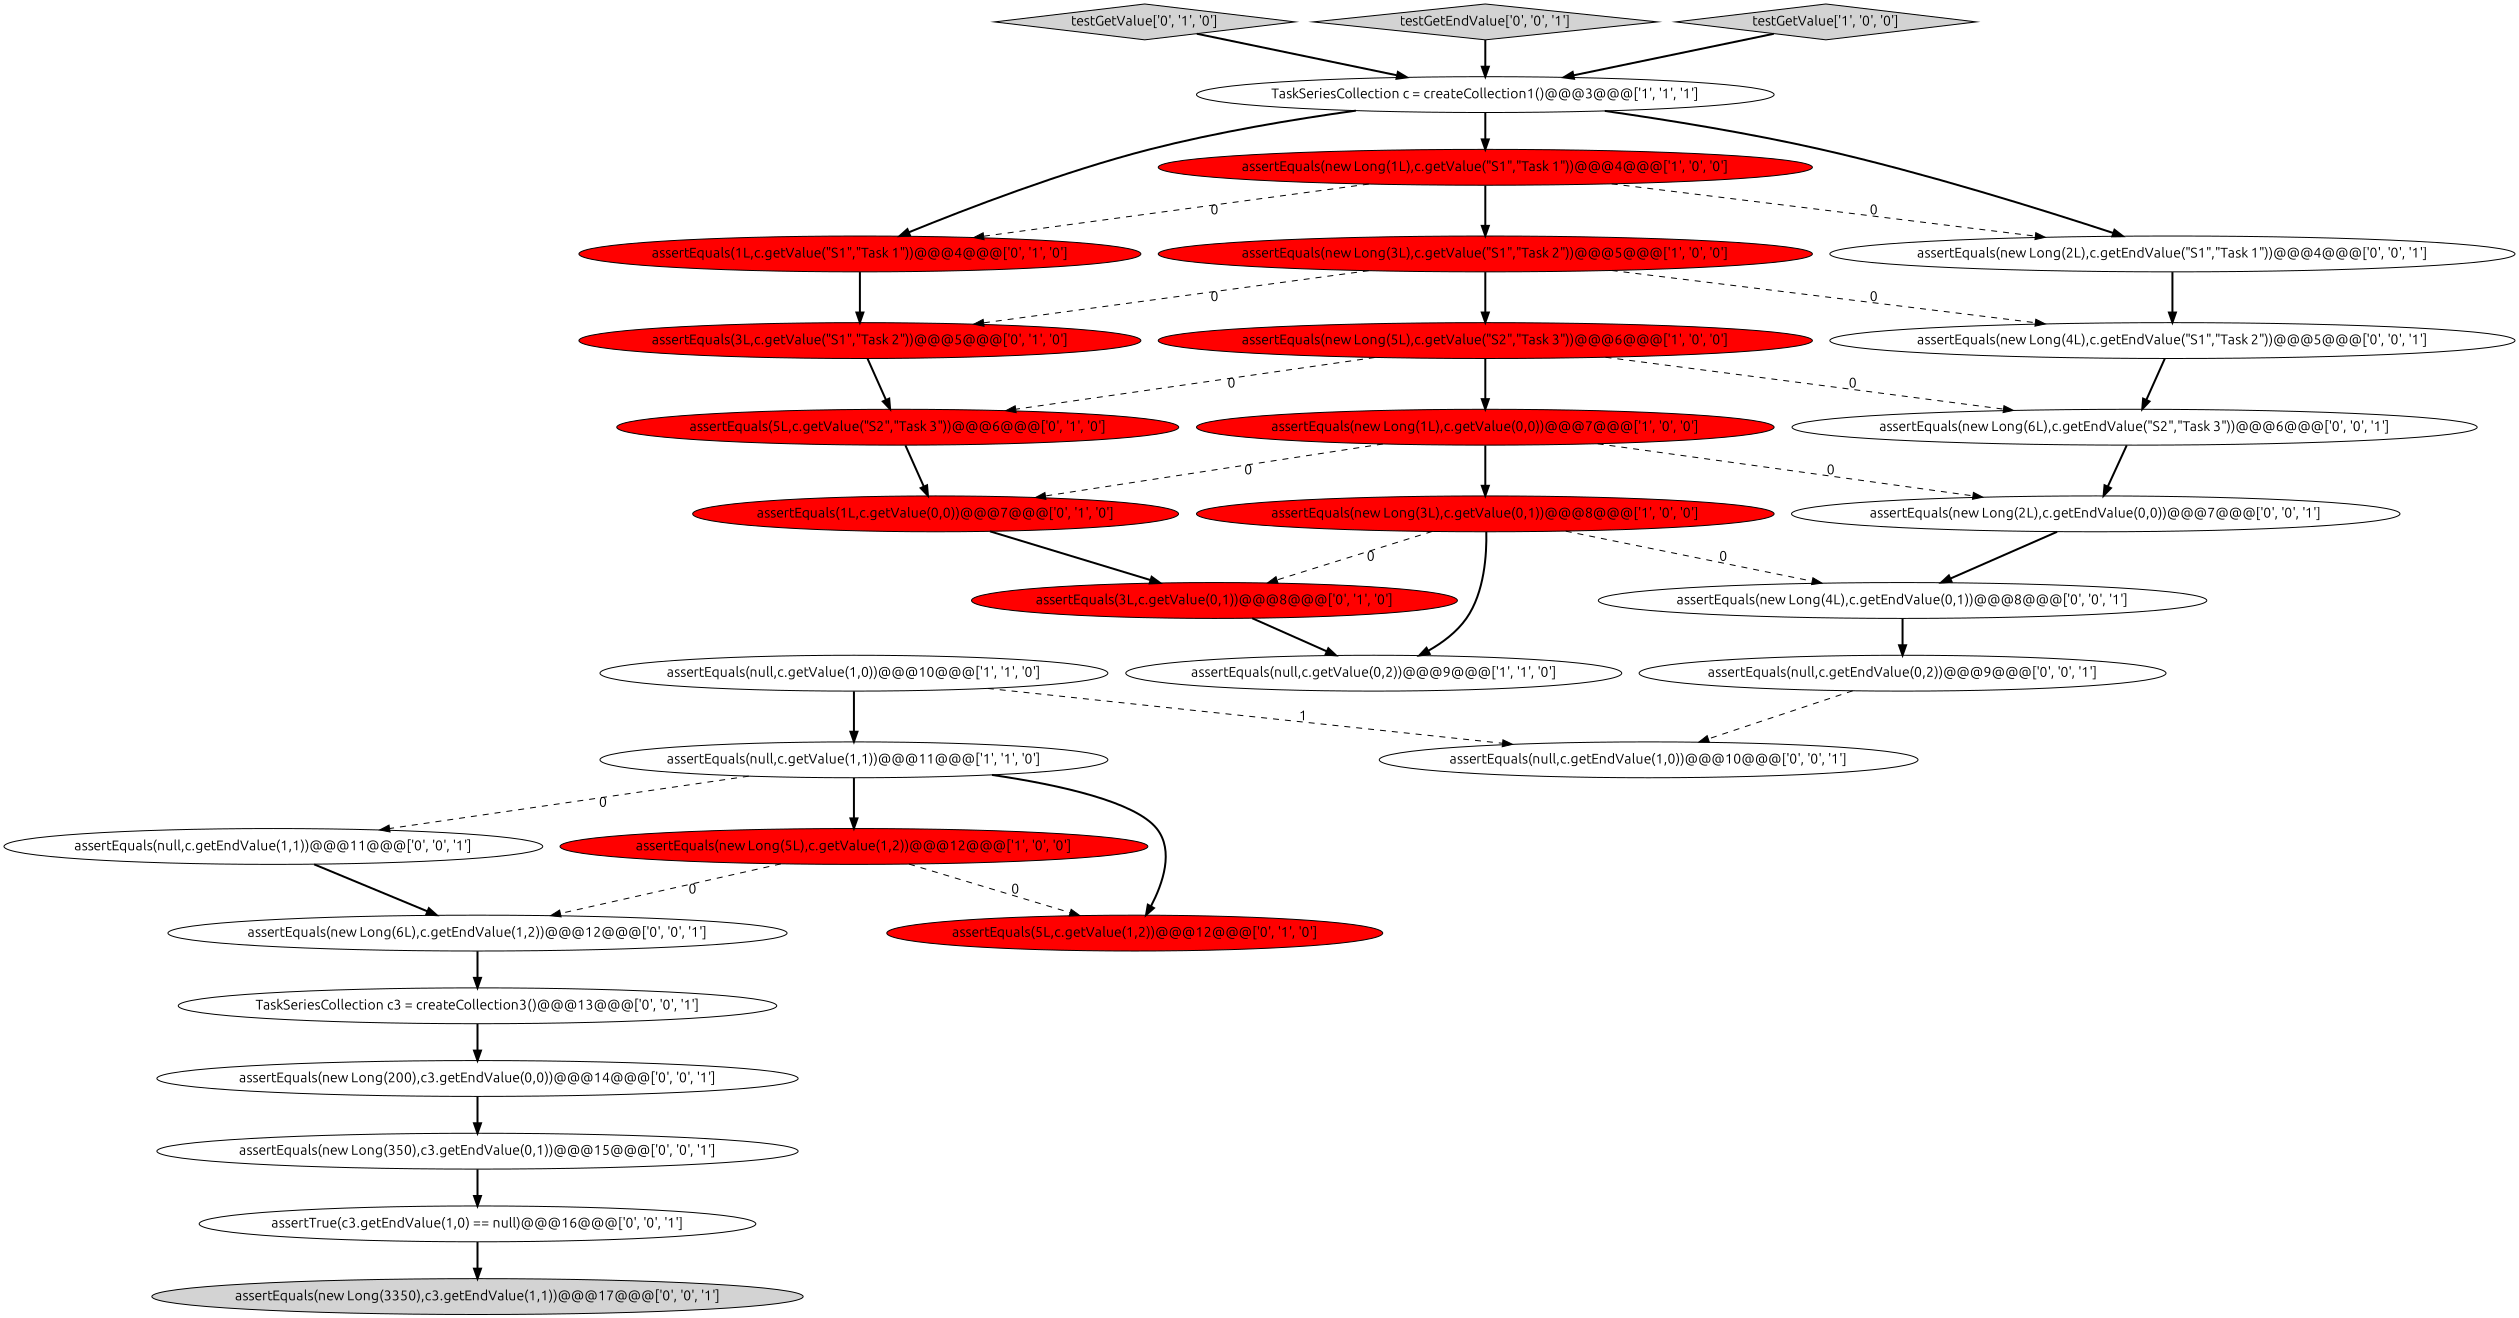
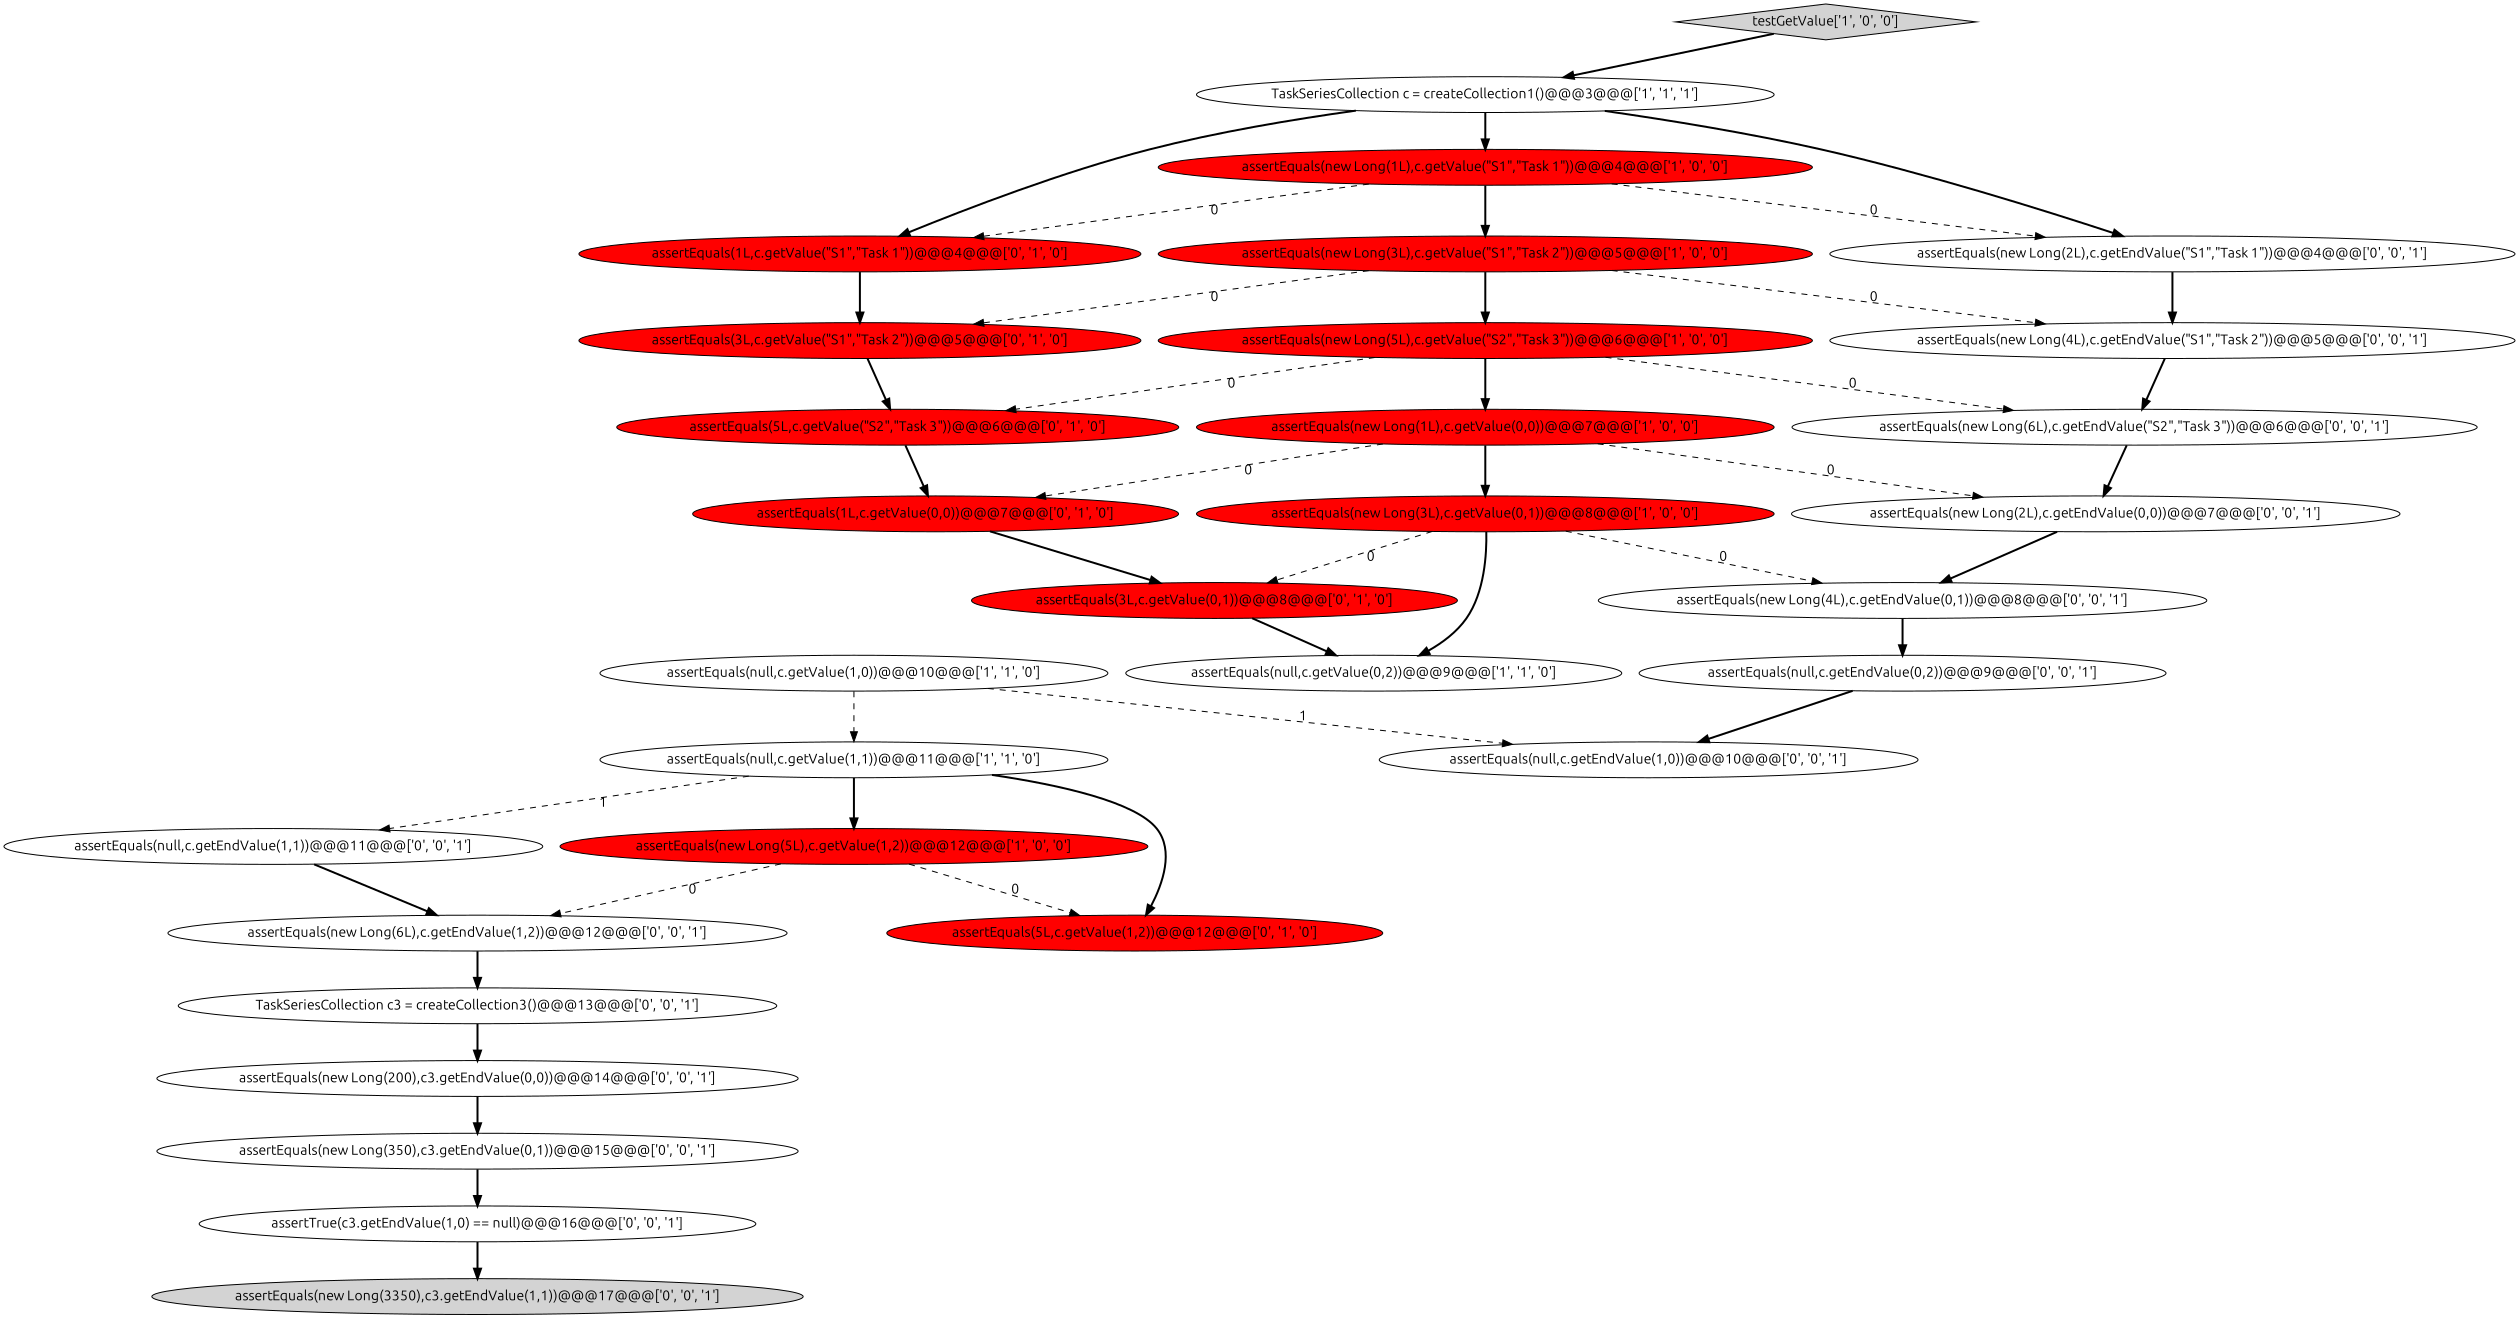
(1145, 22) -> none
(1485, 22) -> none
(854, 712) -> (854, 712)
(1781, 715) -> (1781, 715)
(603, 803) -> (603, 803)
